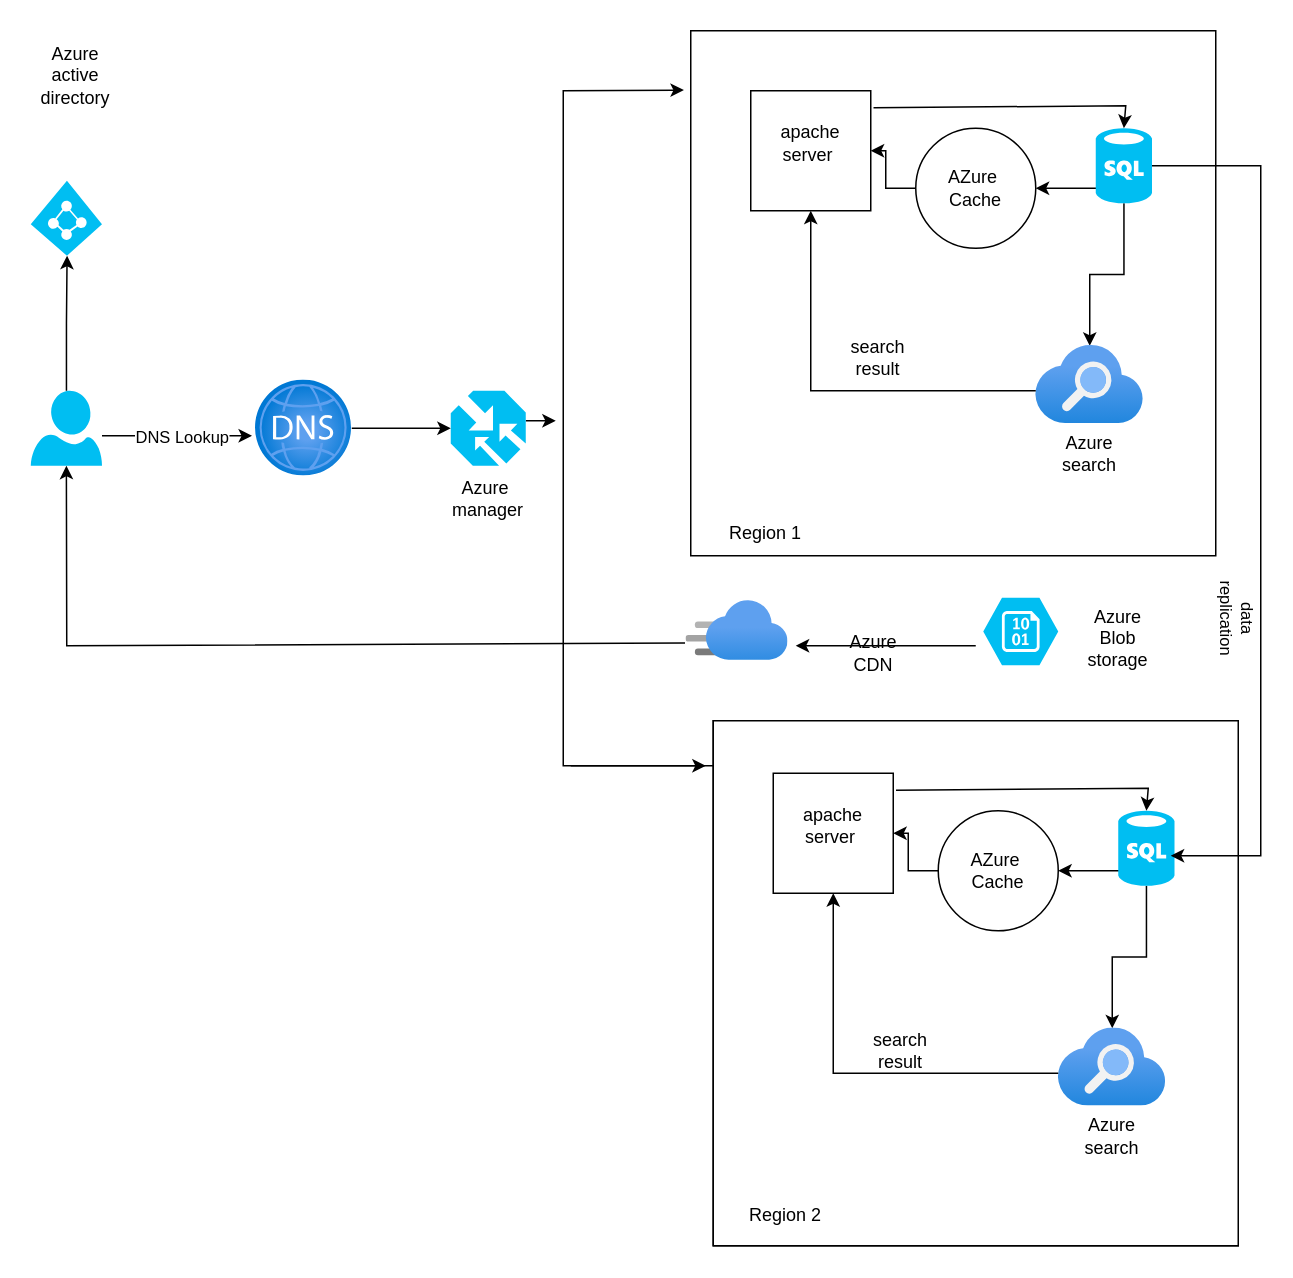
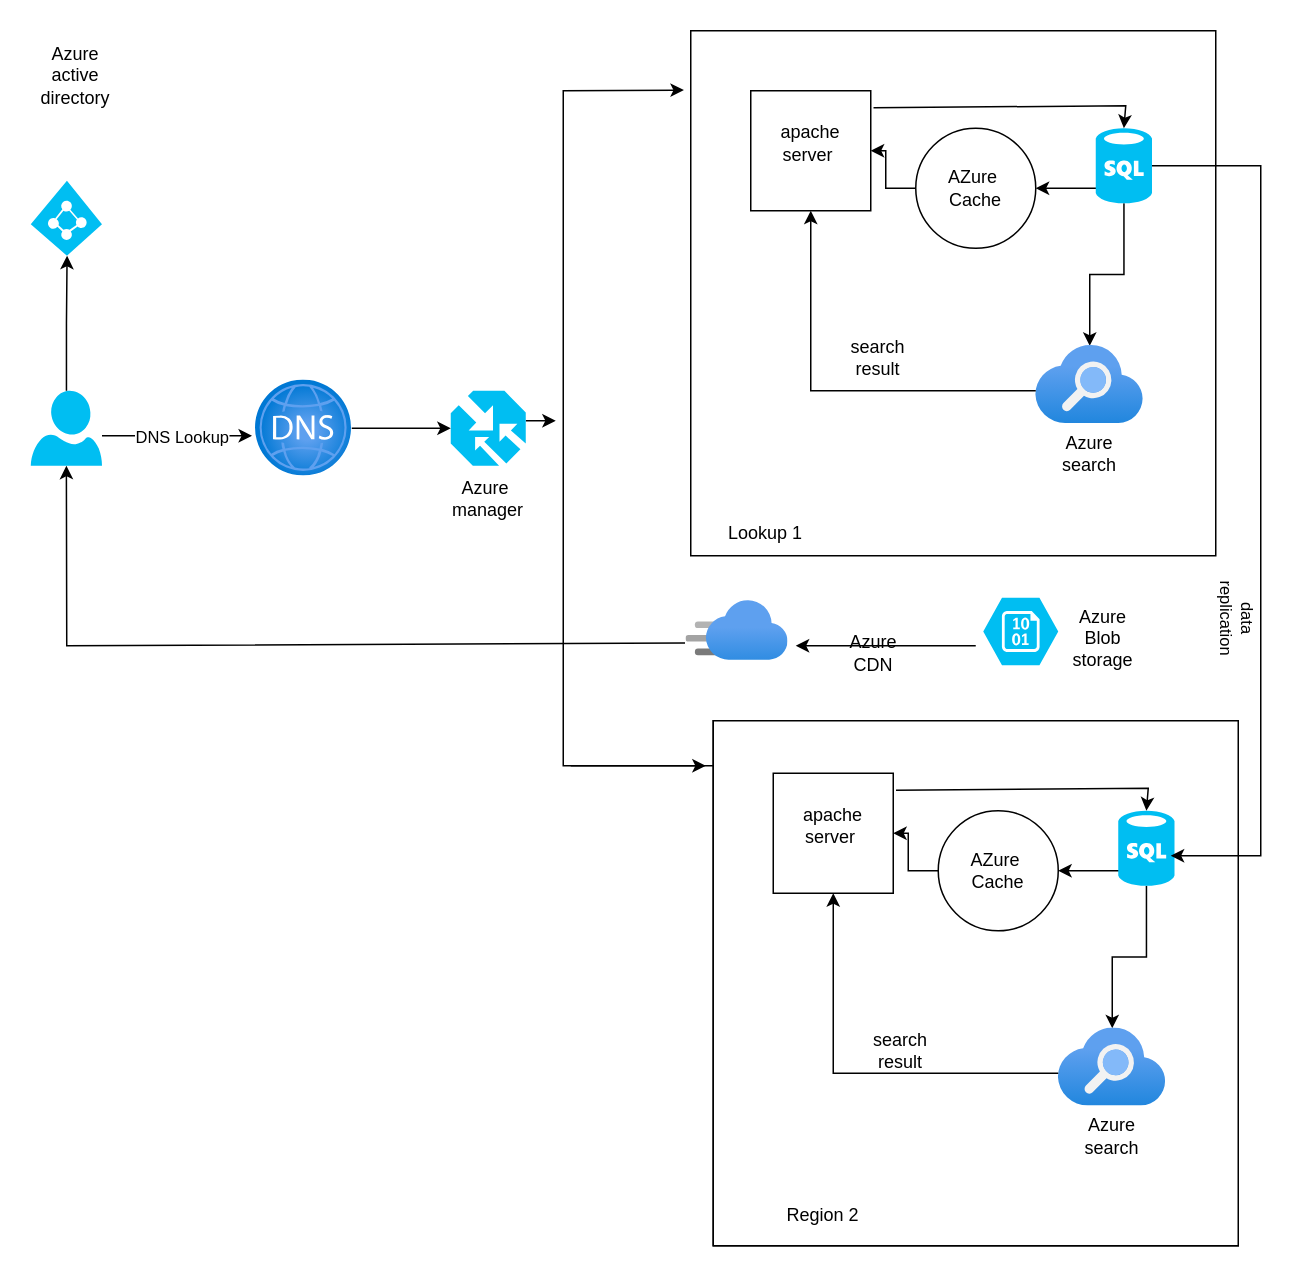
(766, 533) -> (766, 533)
(1118, 638) -> (1103, 638)
(788, 1216) -> (826, 1216)
